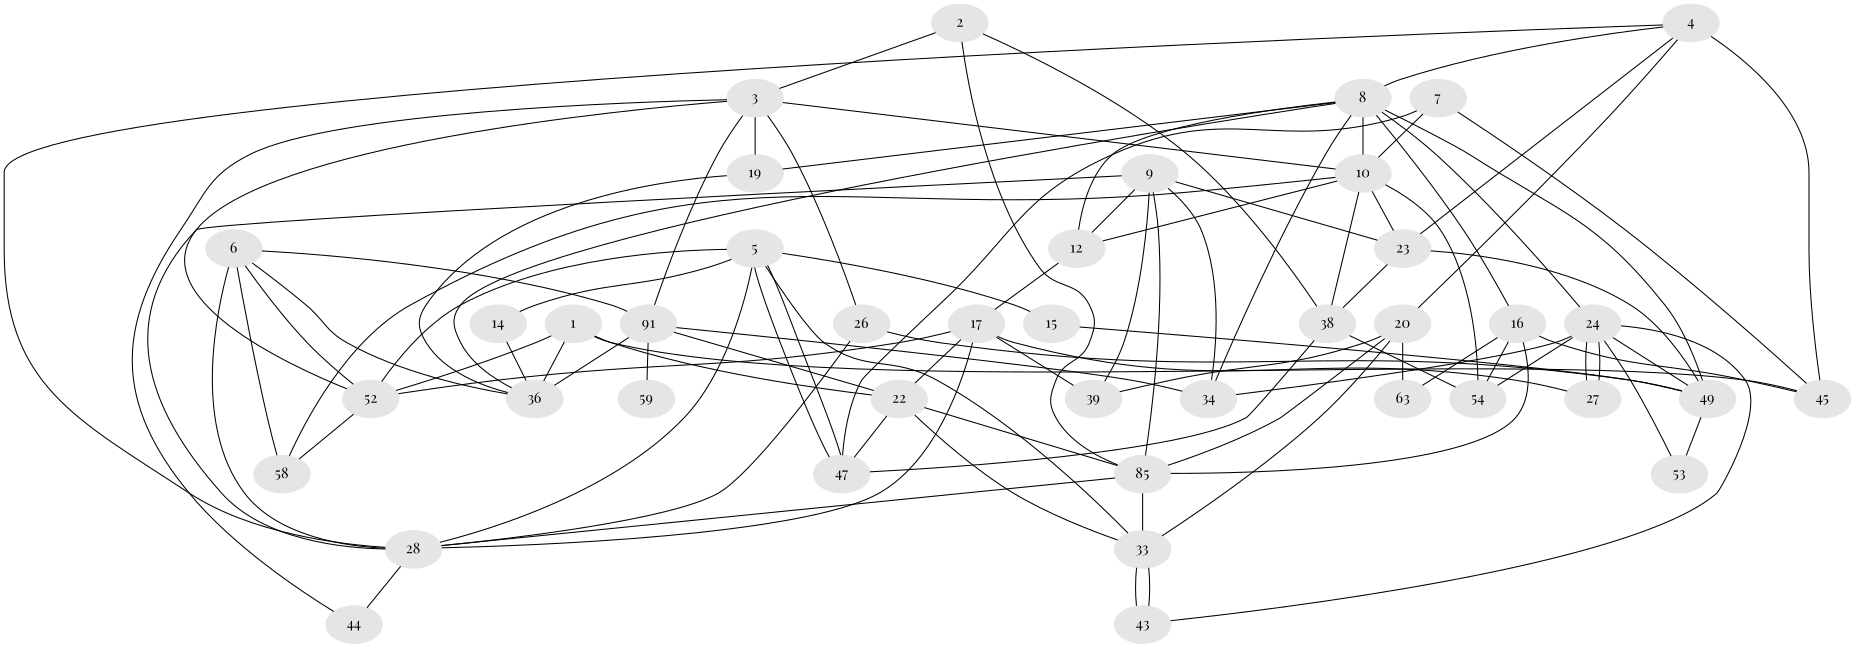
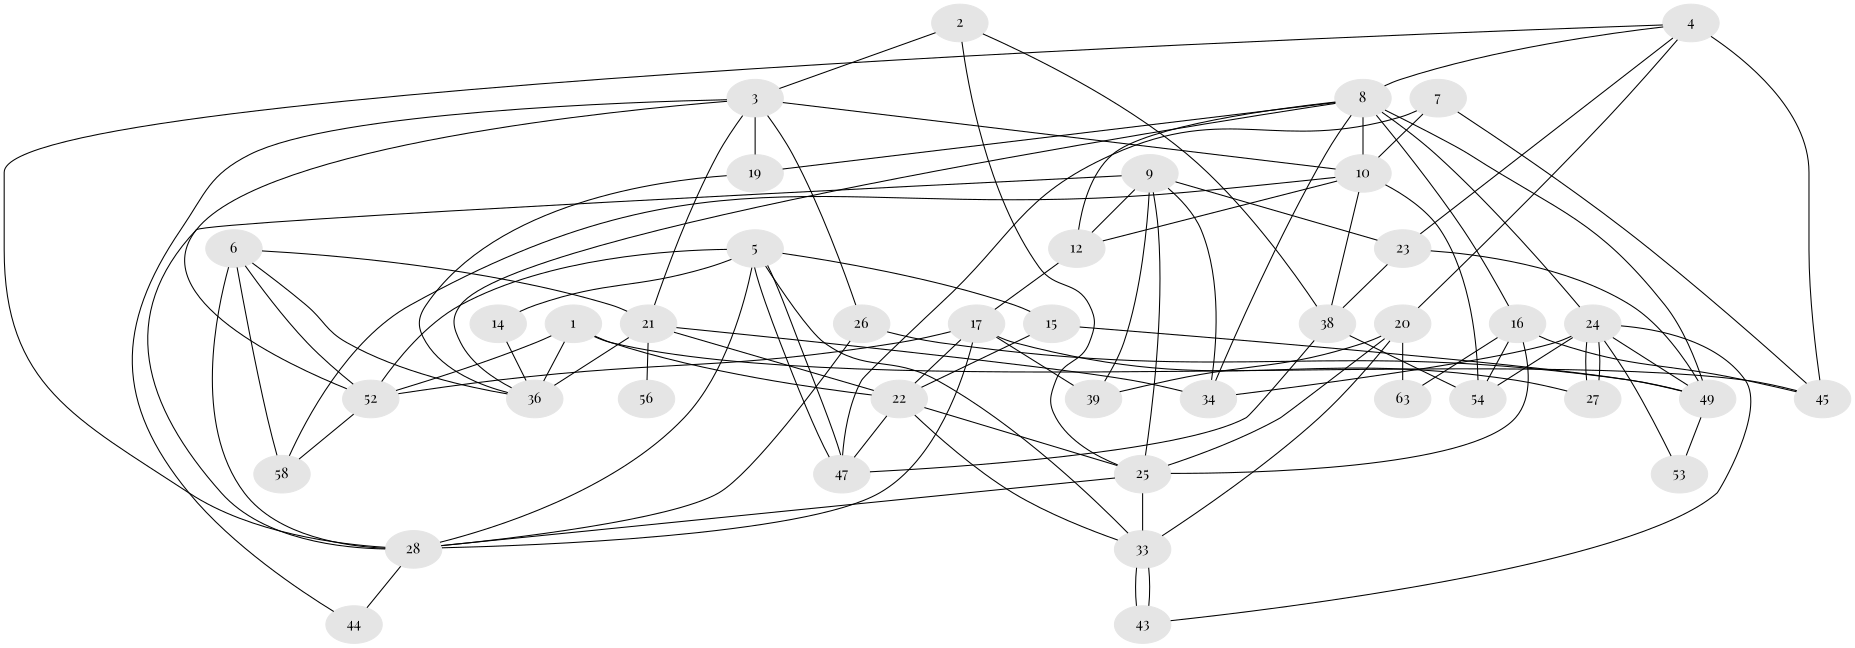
(1383, 211) -> none
(649, 324) -> (649, 324)
none -> (989, 355)
(647, 399) -> (647, 399)
(1143, 474) -> (1143, 474)
